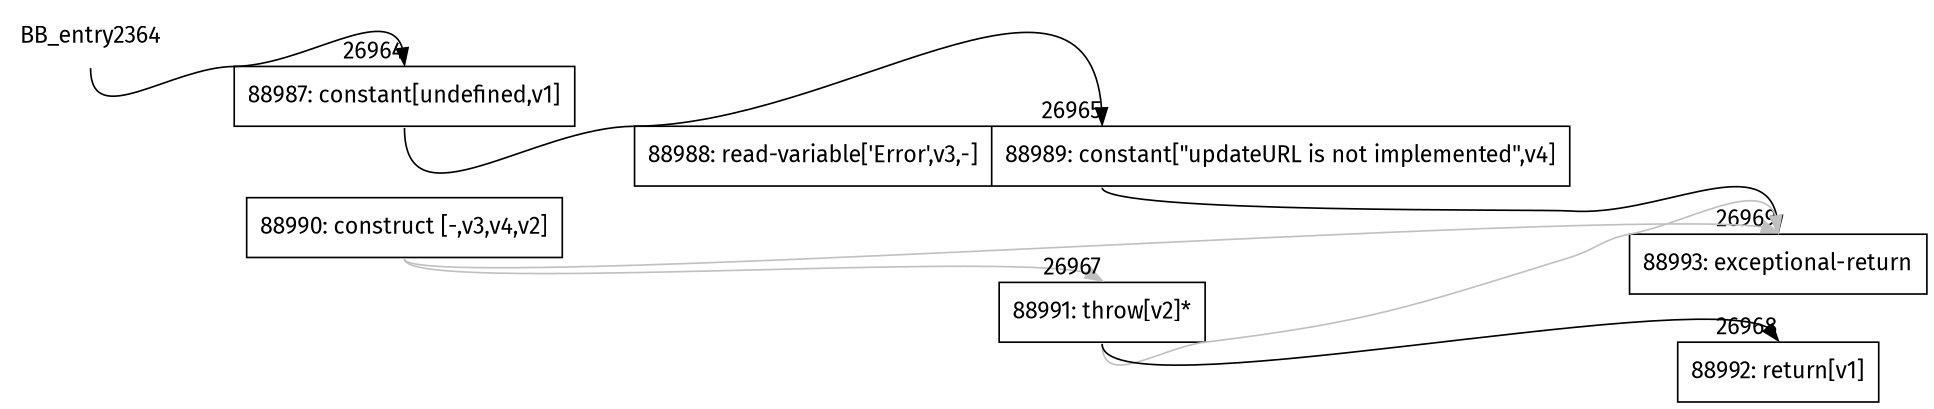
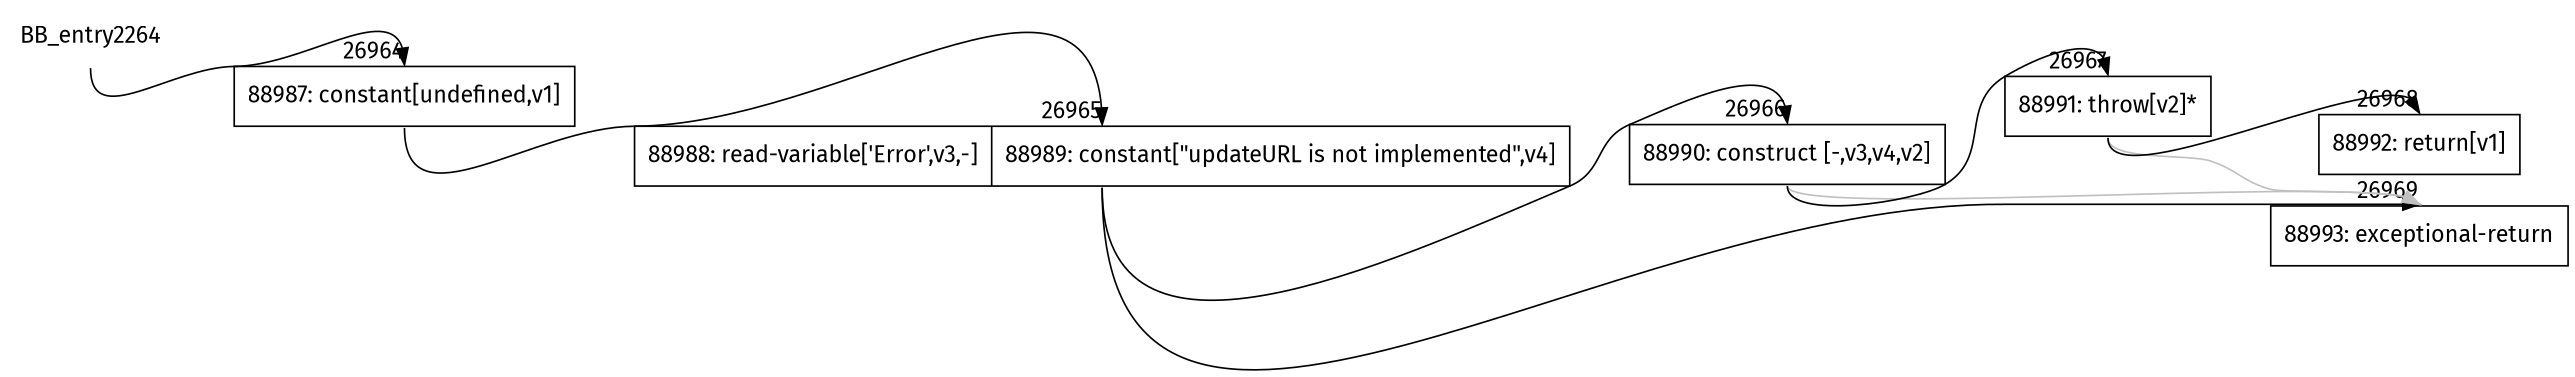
(91, 37) -> (91, 37)
none -> (1432, 243)
(814, 268) -> (1967, 160)
